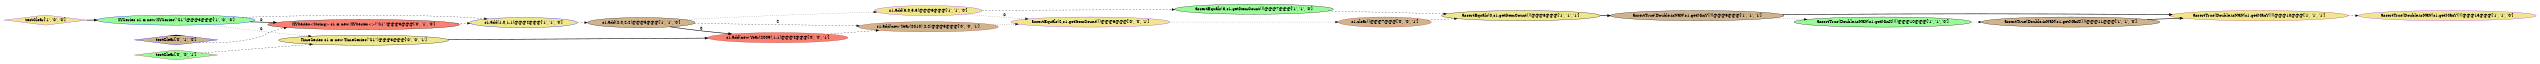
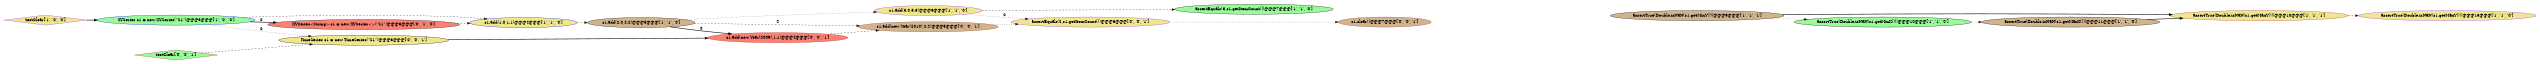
(1521, 16) -> none
(176, 40) -> none
